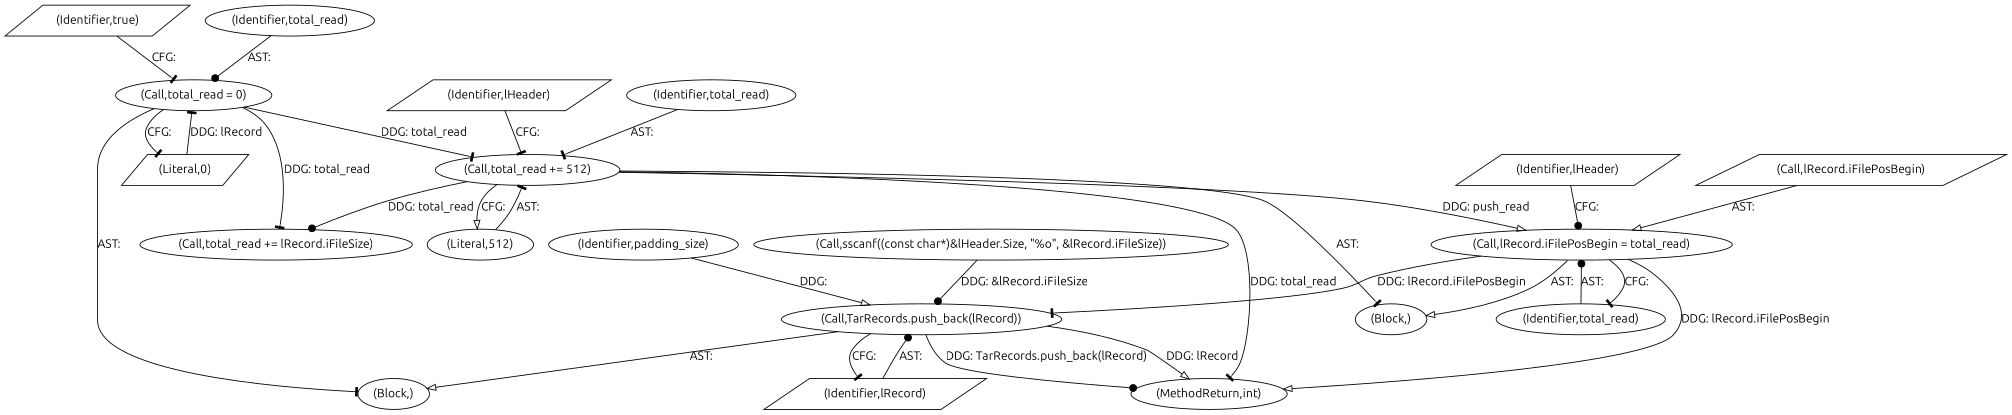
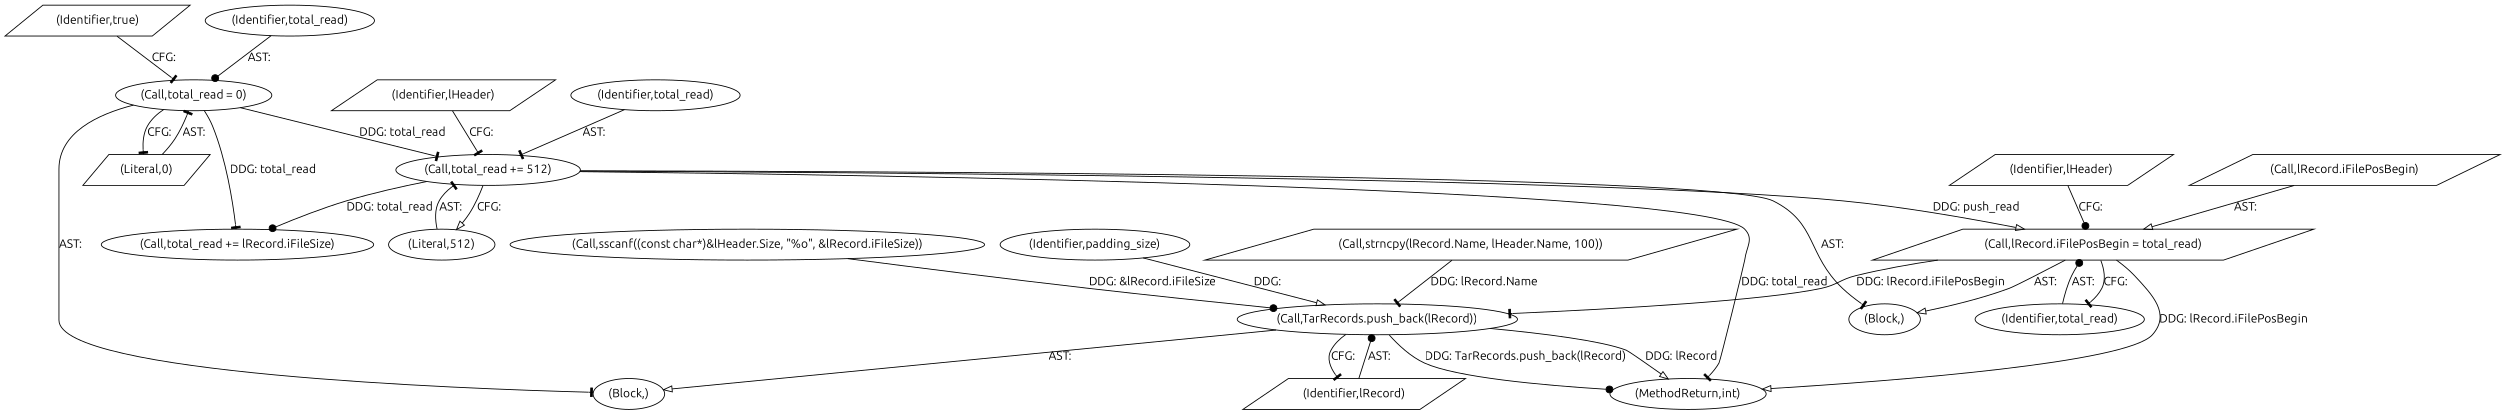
(227, 133) -> (196, 133)
none -> (1471, 245)
(1582, 245) -> (2093, 245)
